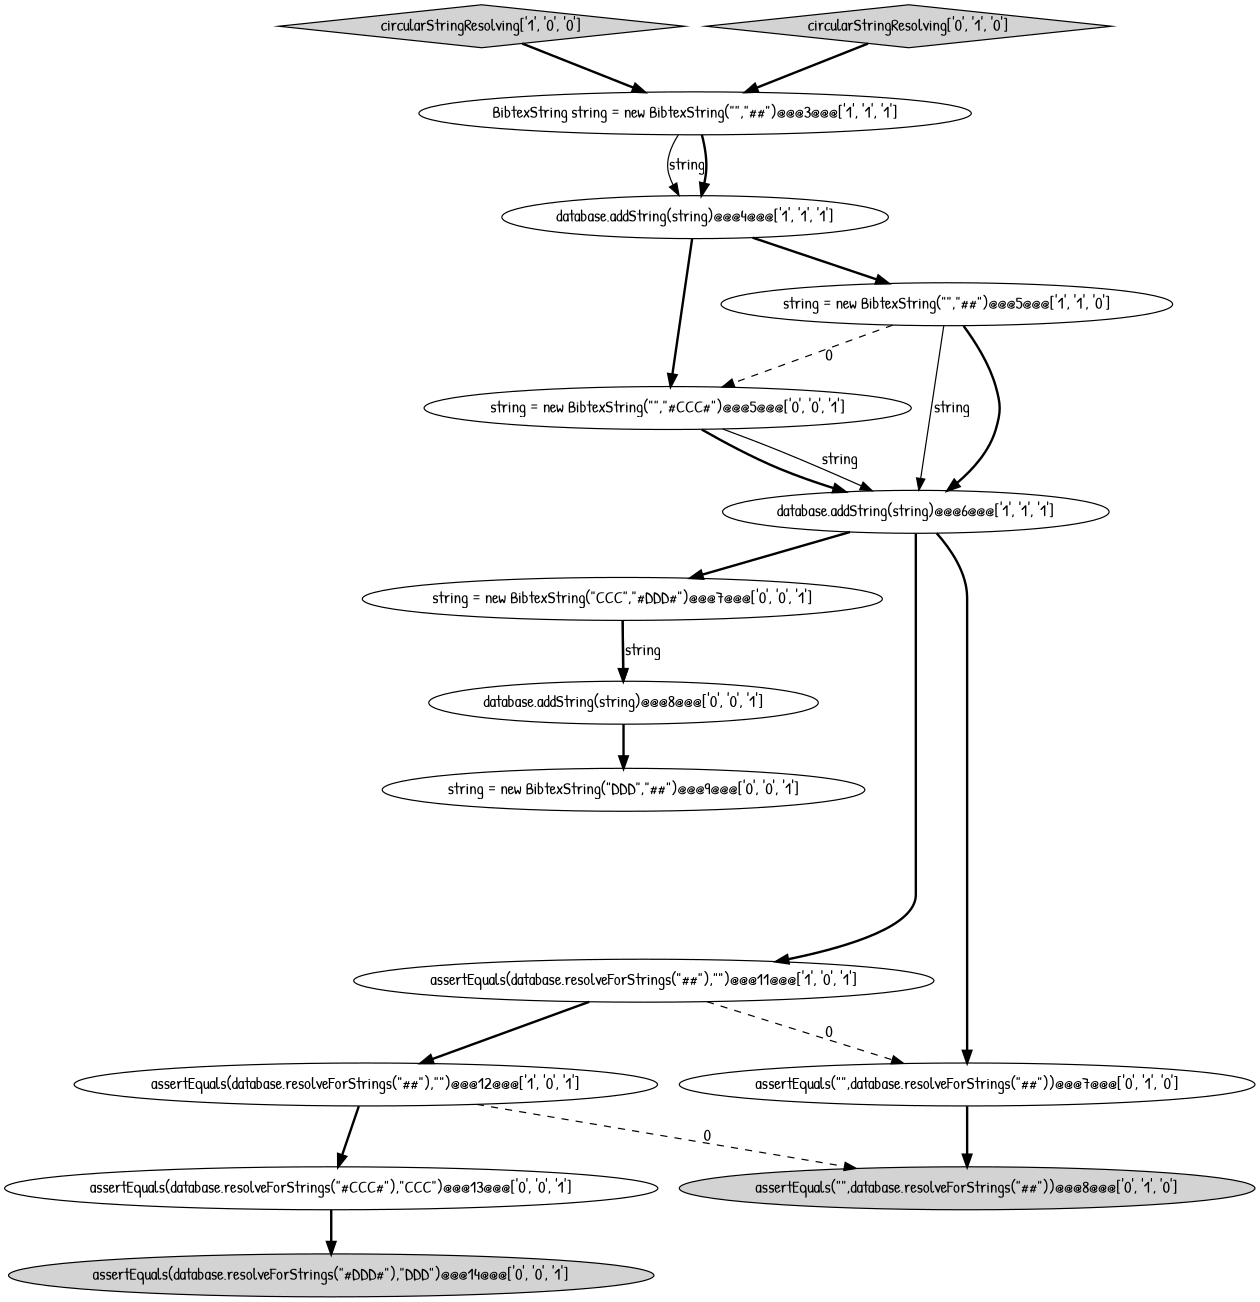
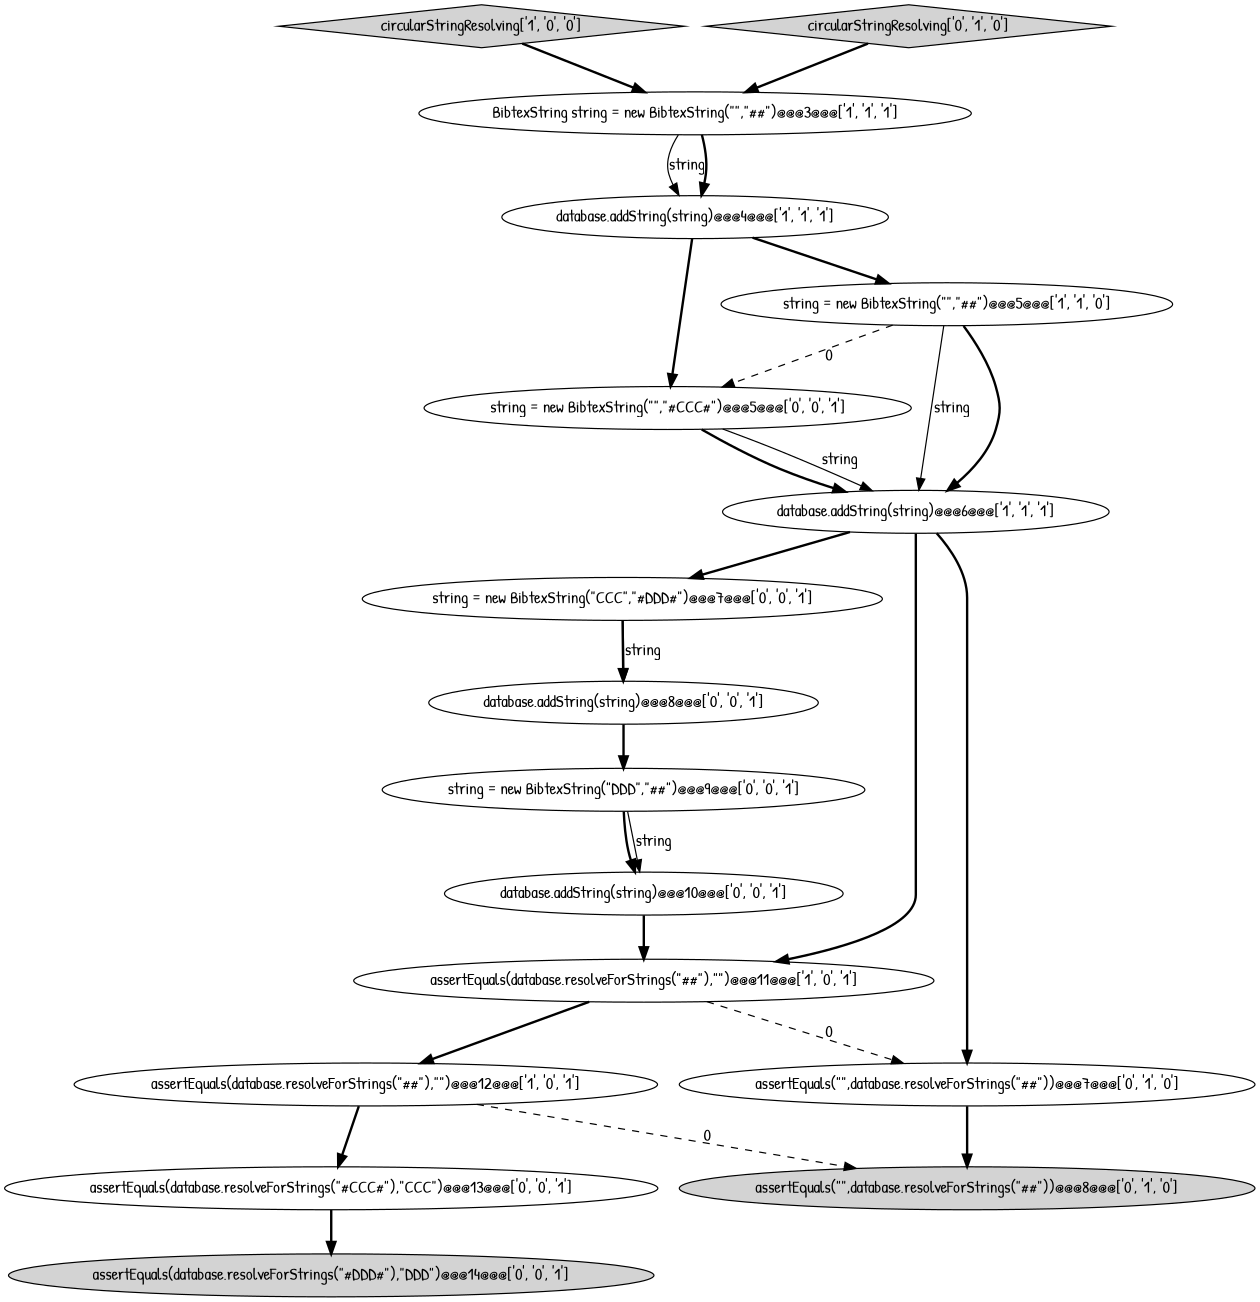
none -> (644, 894)
